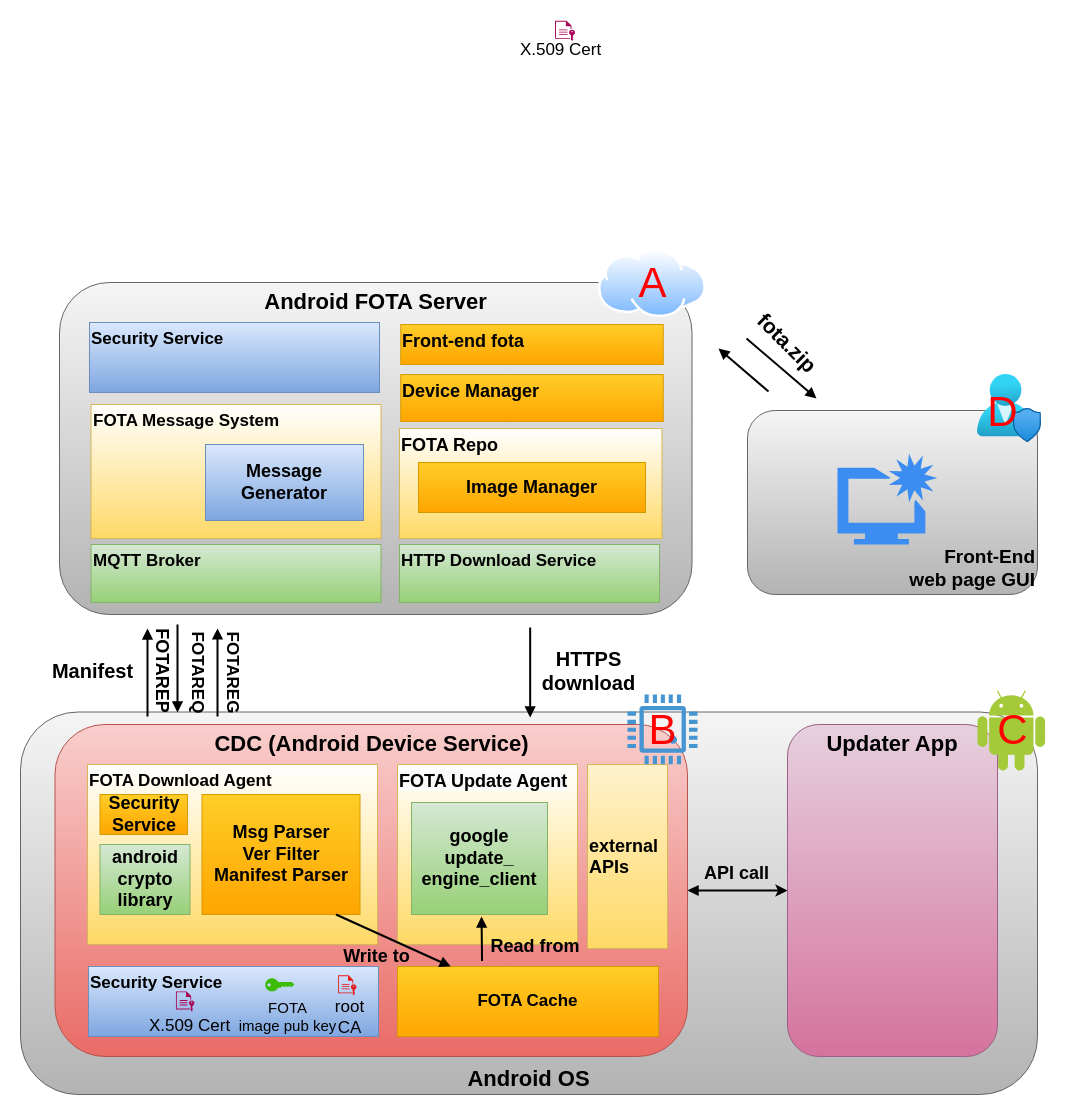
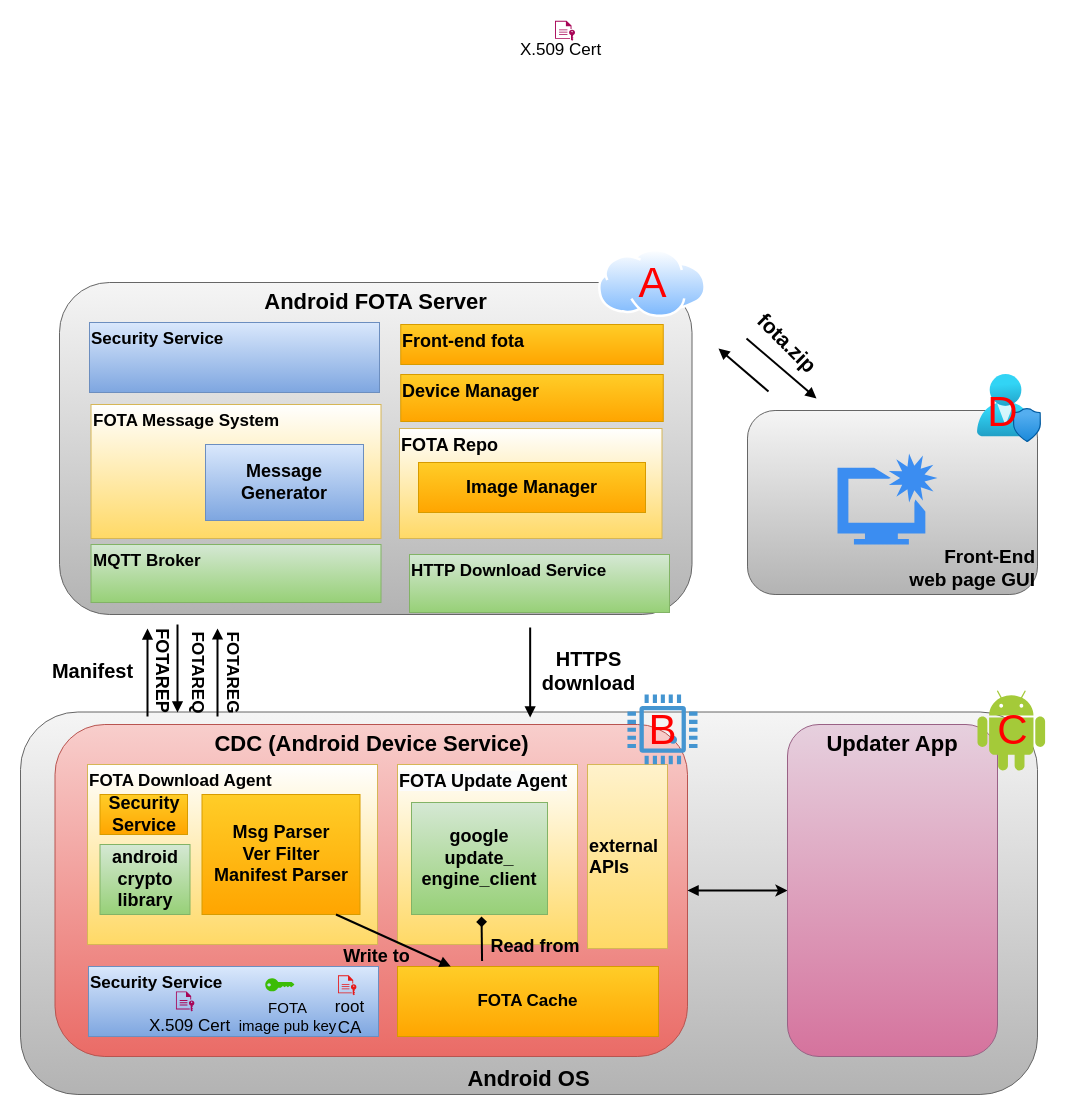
(530, 574) -> (540, 584)
(736, 873) -> none
(482, 928) -> (482, 928)
